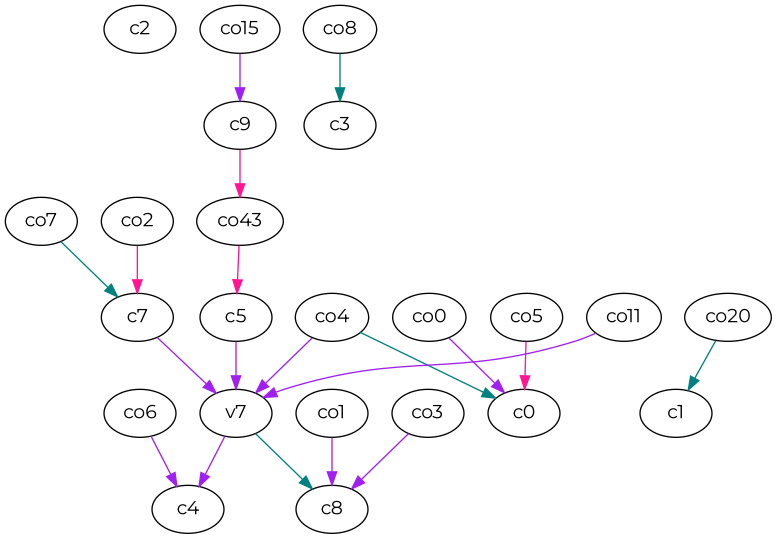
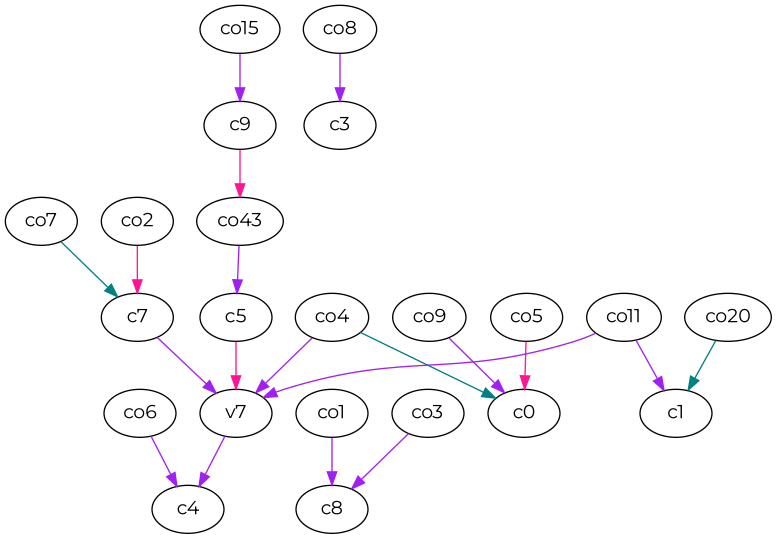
(140, 29) -> none
(340, 71) -> (340, 71)
(238, 263) -> (238, 263)
(429, 317) -> (429, 317)
(236, 359) -> (236, 359)
none -> (647, 360)
(279, 457) -> none
